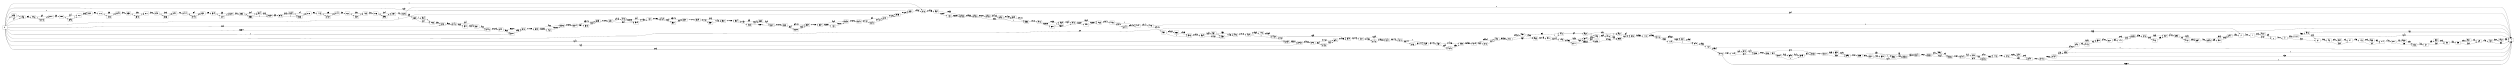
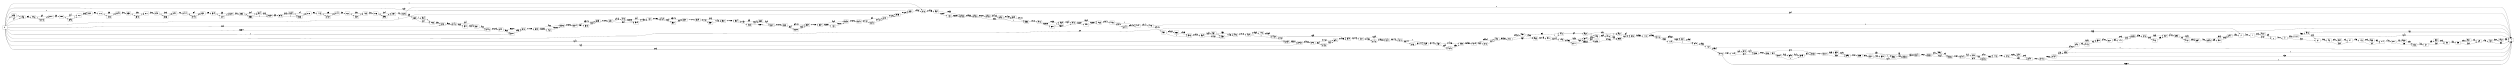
(637, 19) -> (636, 19)
